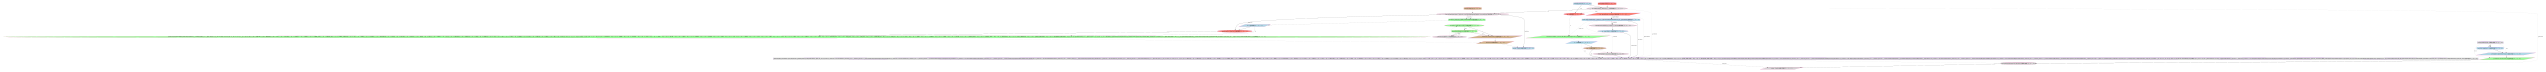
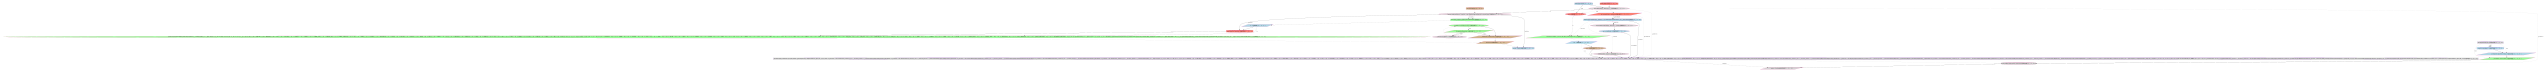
(1235, 31) -> (1240, 31)
(1464, 31) -> (1469, 31)
